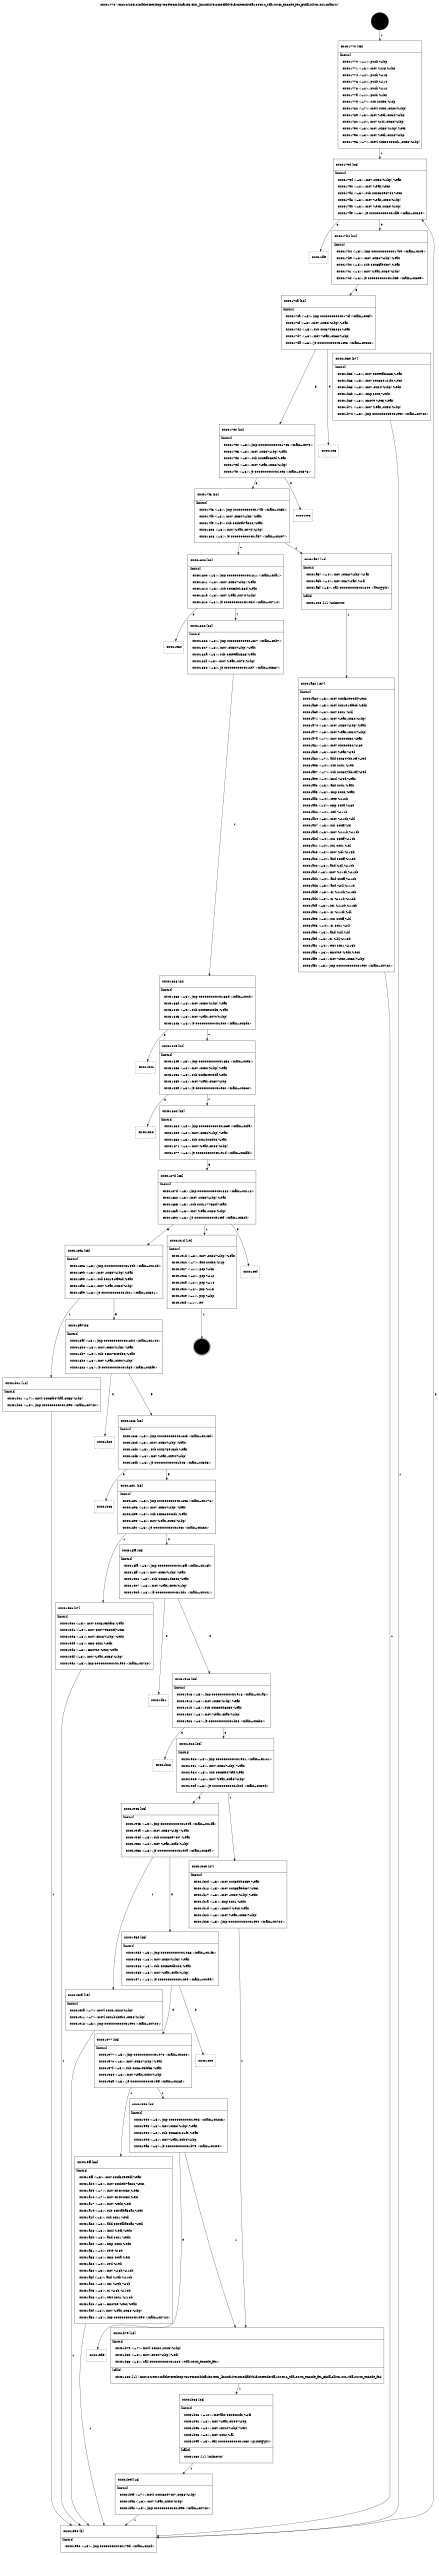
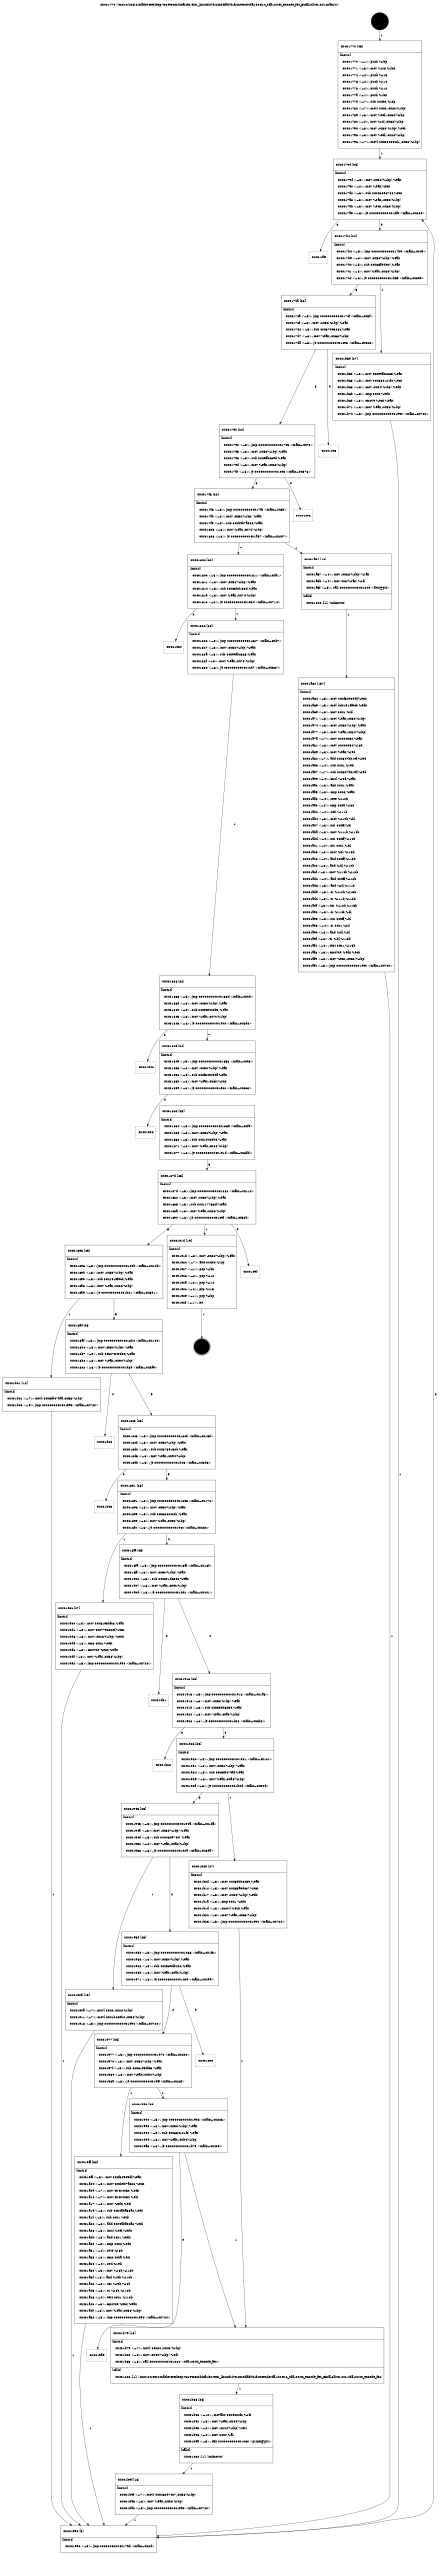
none -> (381, 318)
(207, 1099) -> none
